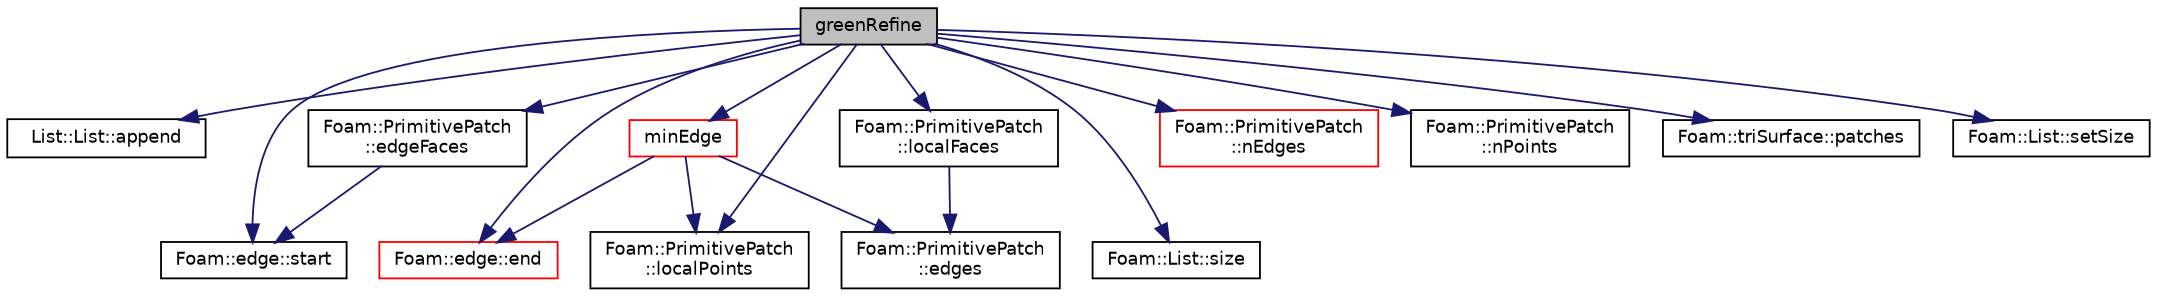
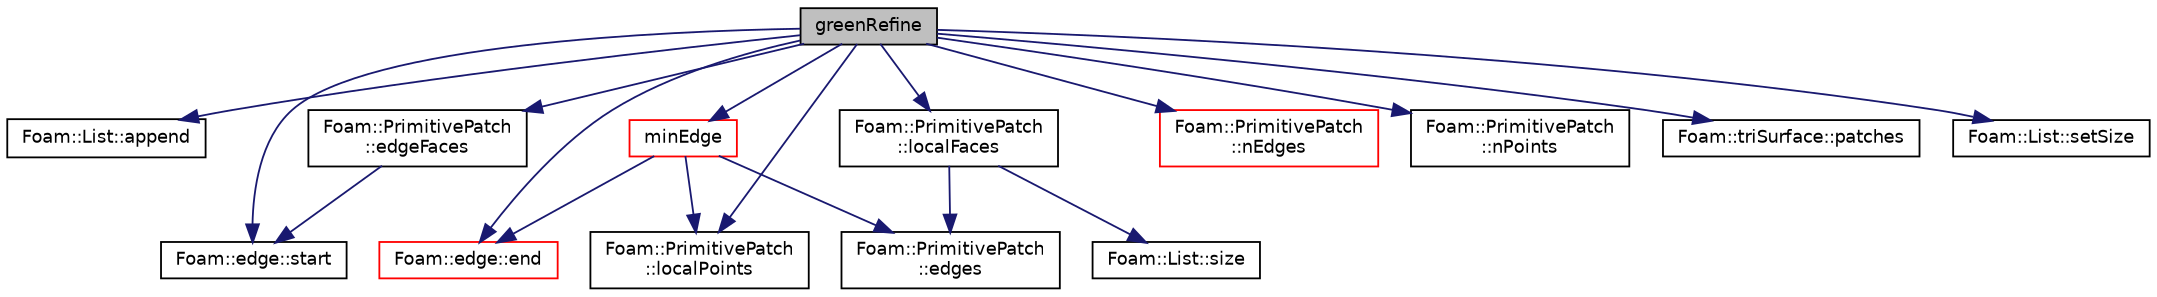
(1070, 107) -> (1064, 200)
(106, 138) -> (106, 138)
